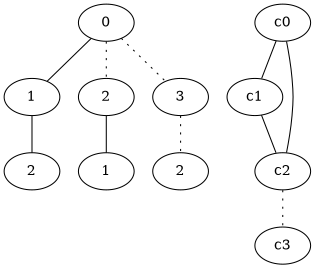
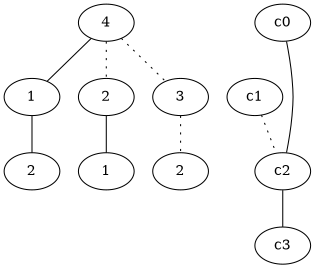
(106, 23) -> (106, 23)
(269, 60) -> none
(269, 134) -> (269, 134)
(283, 209) -> (283, 209)
